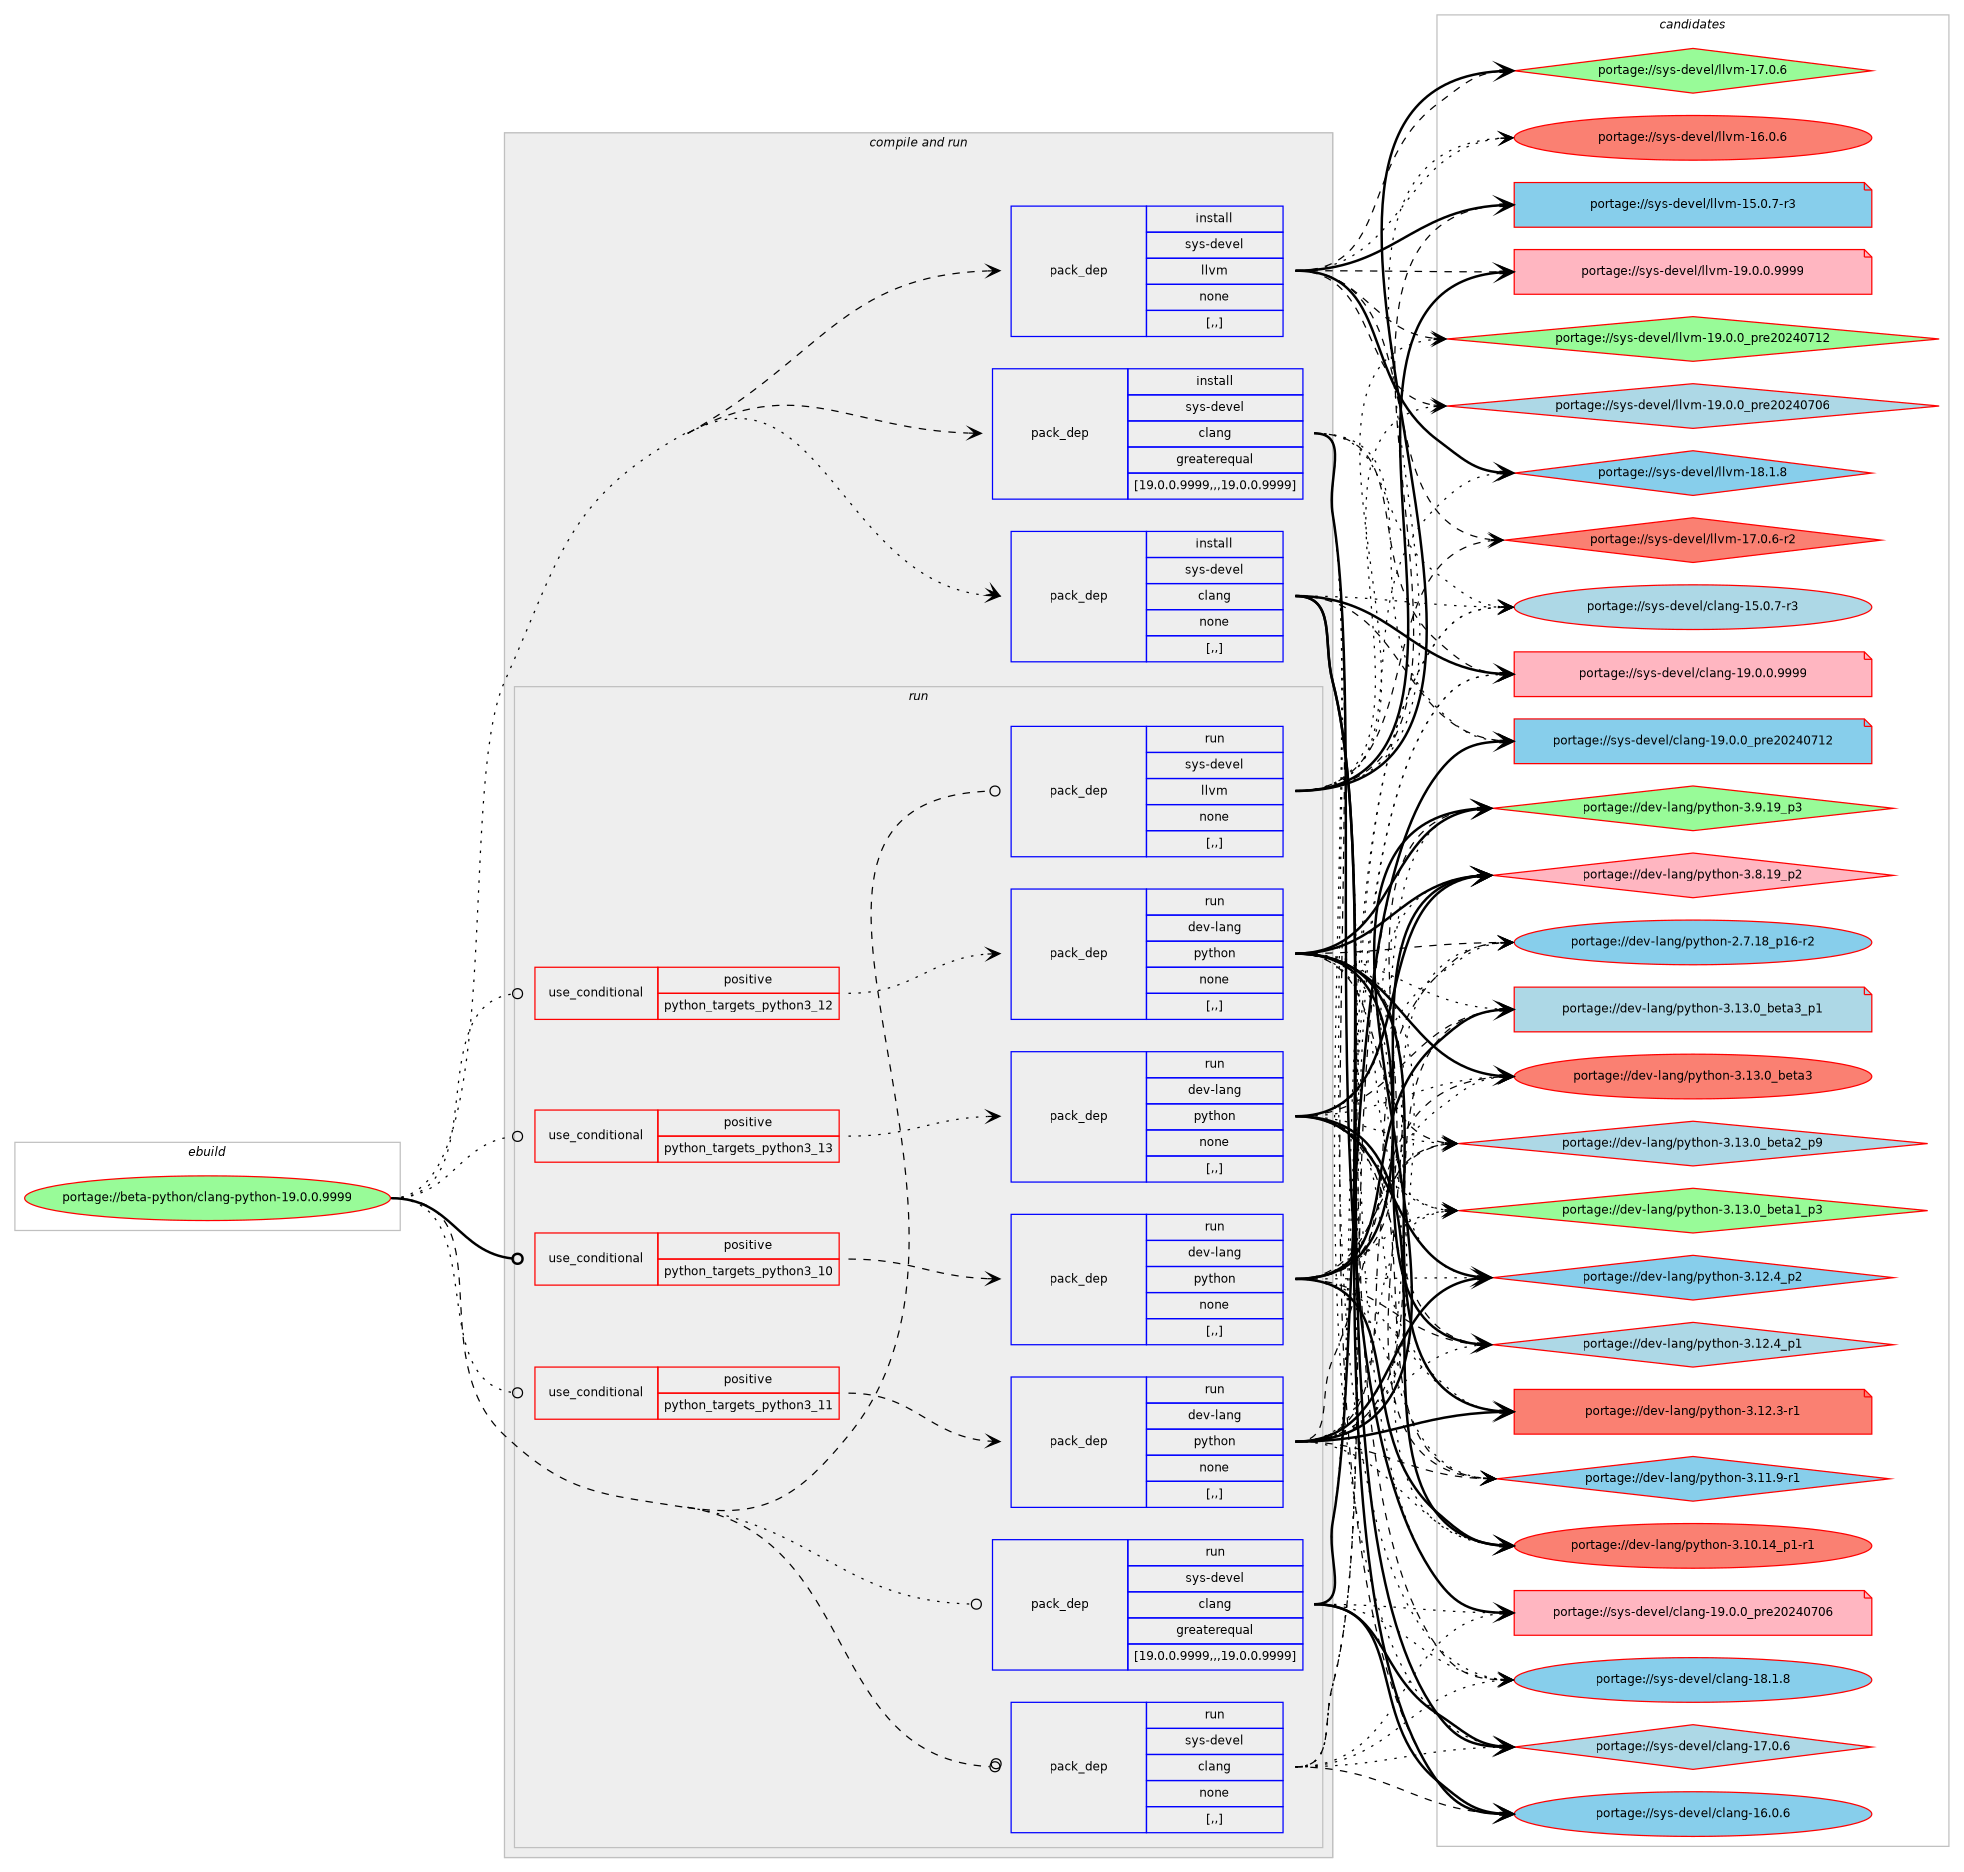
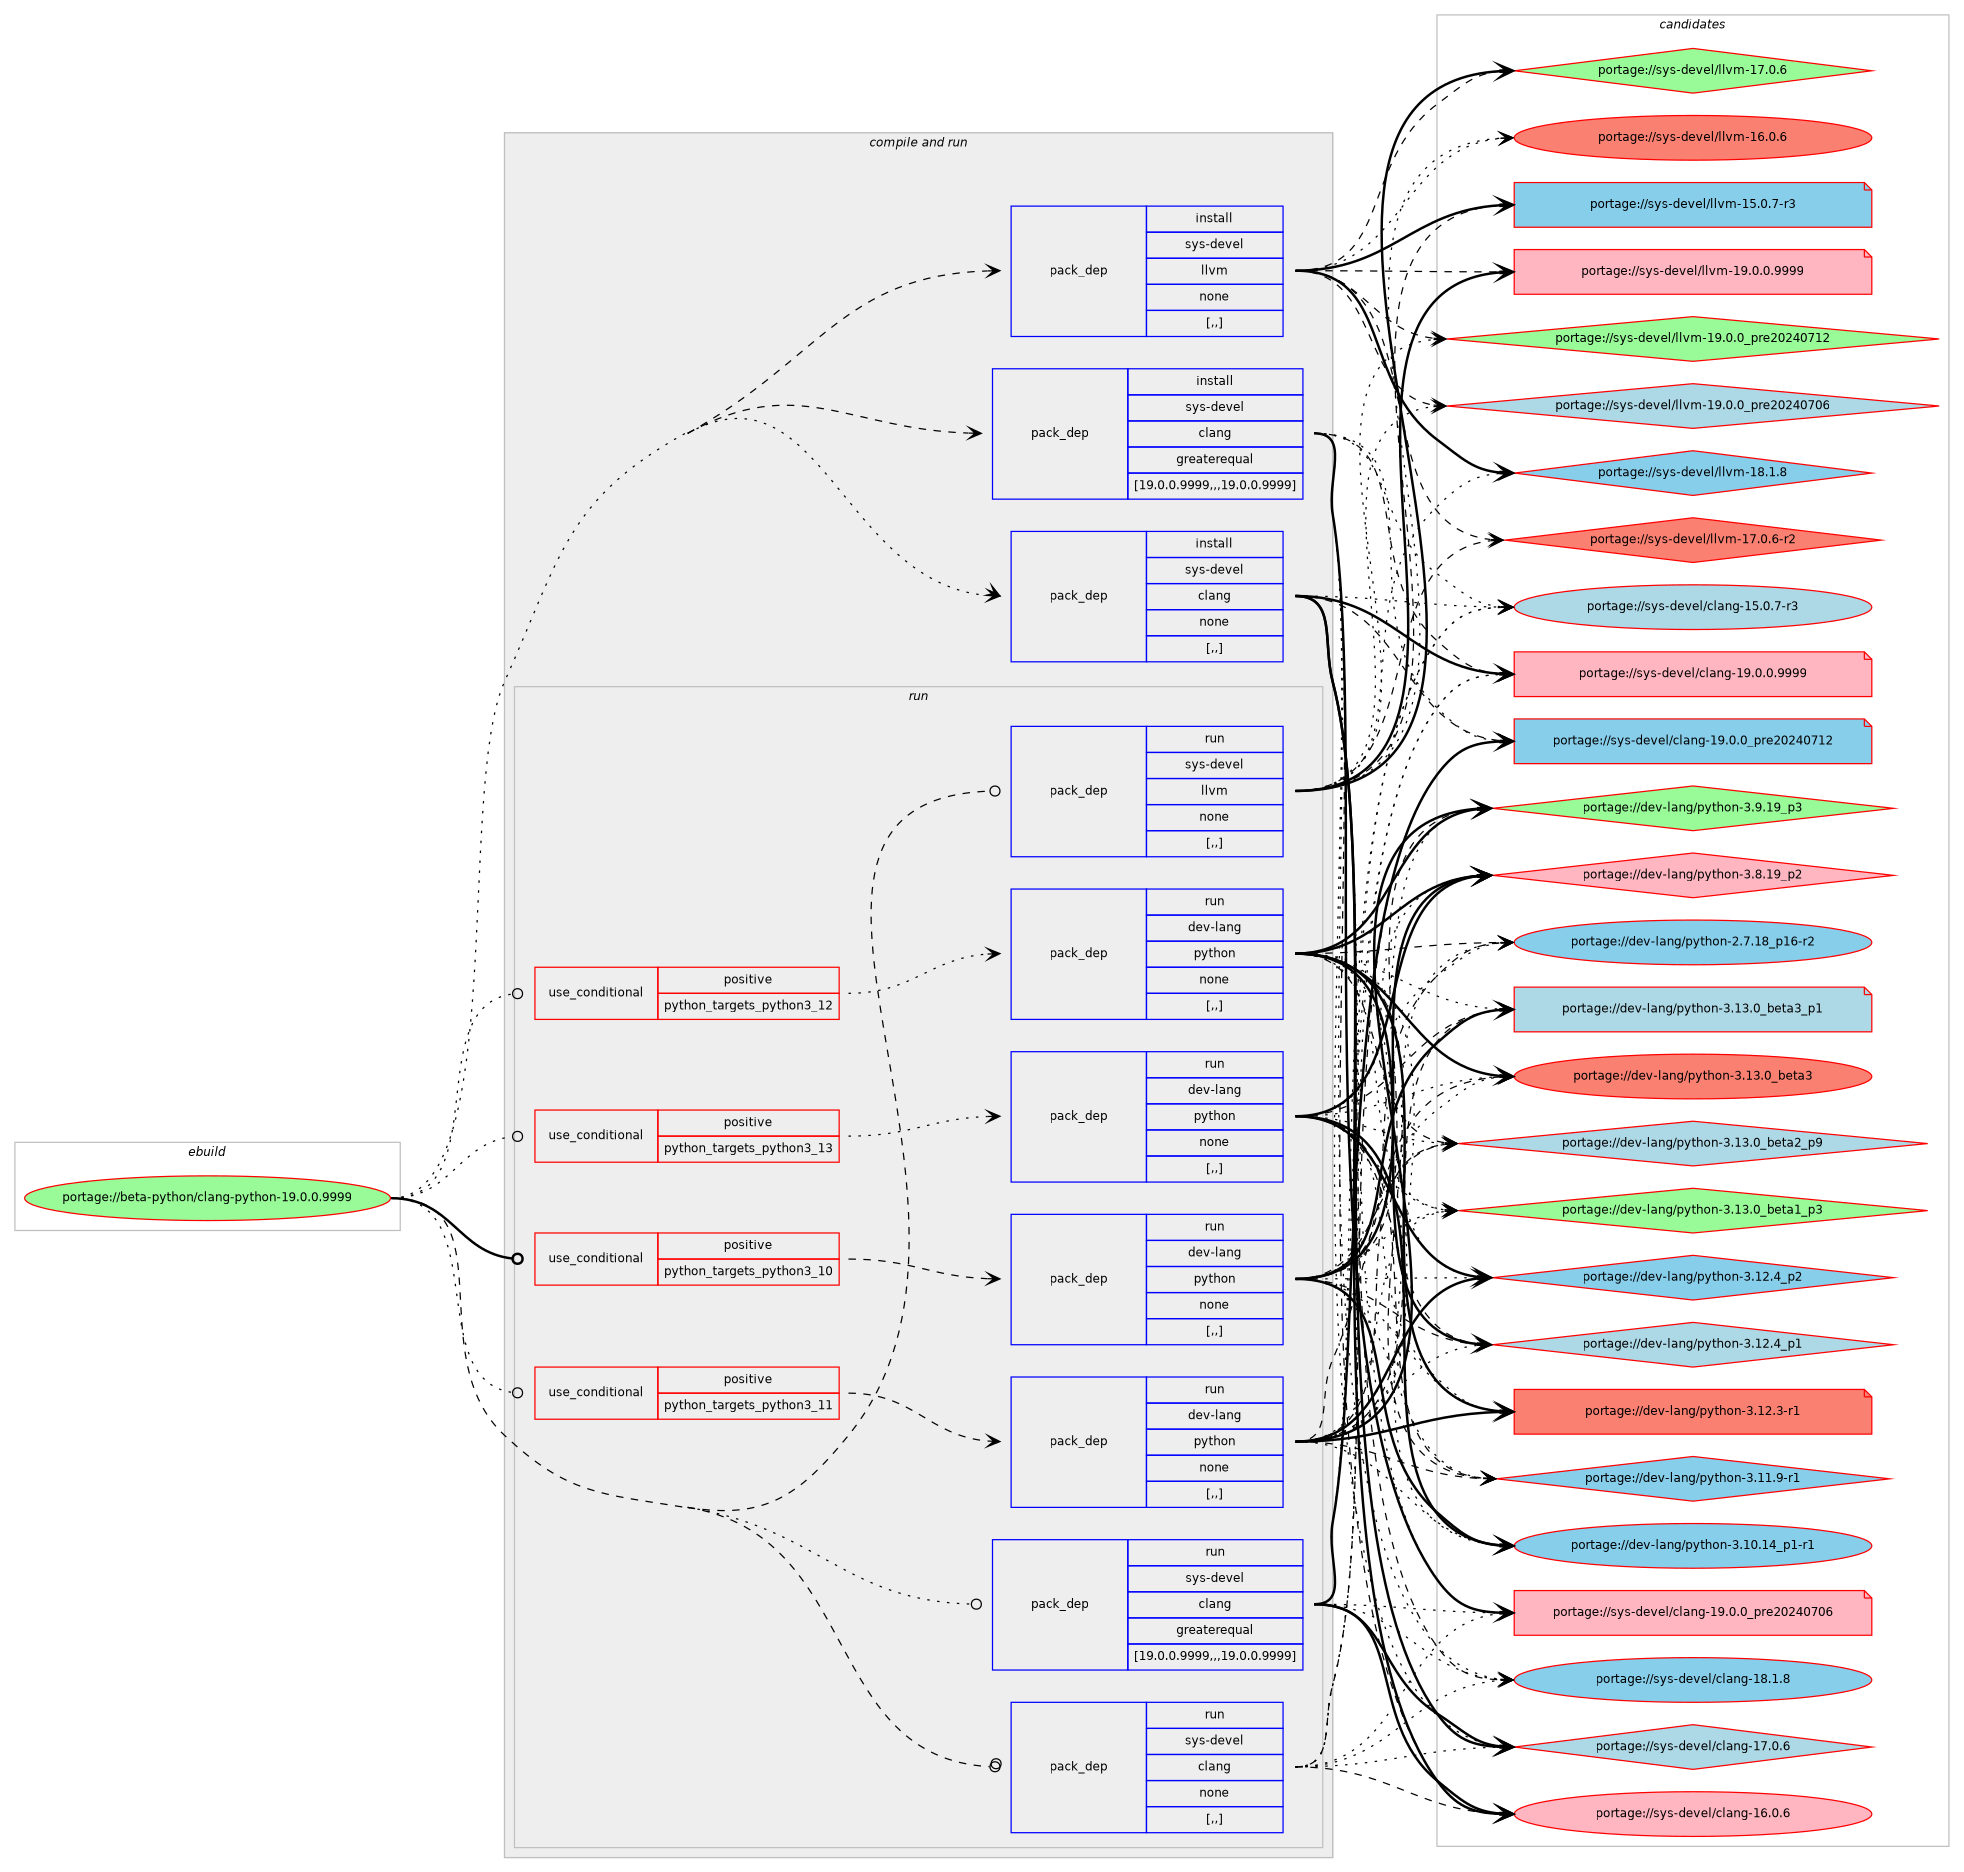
(1693, 1546) -> (1693, 1546)
(1693, 1814) -> (1693, 1814)
